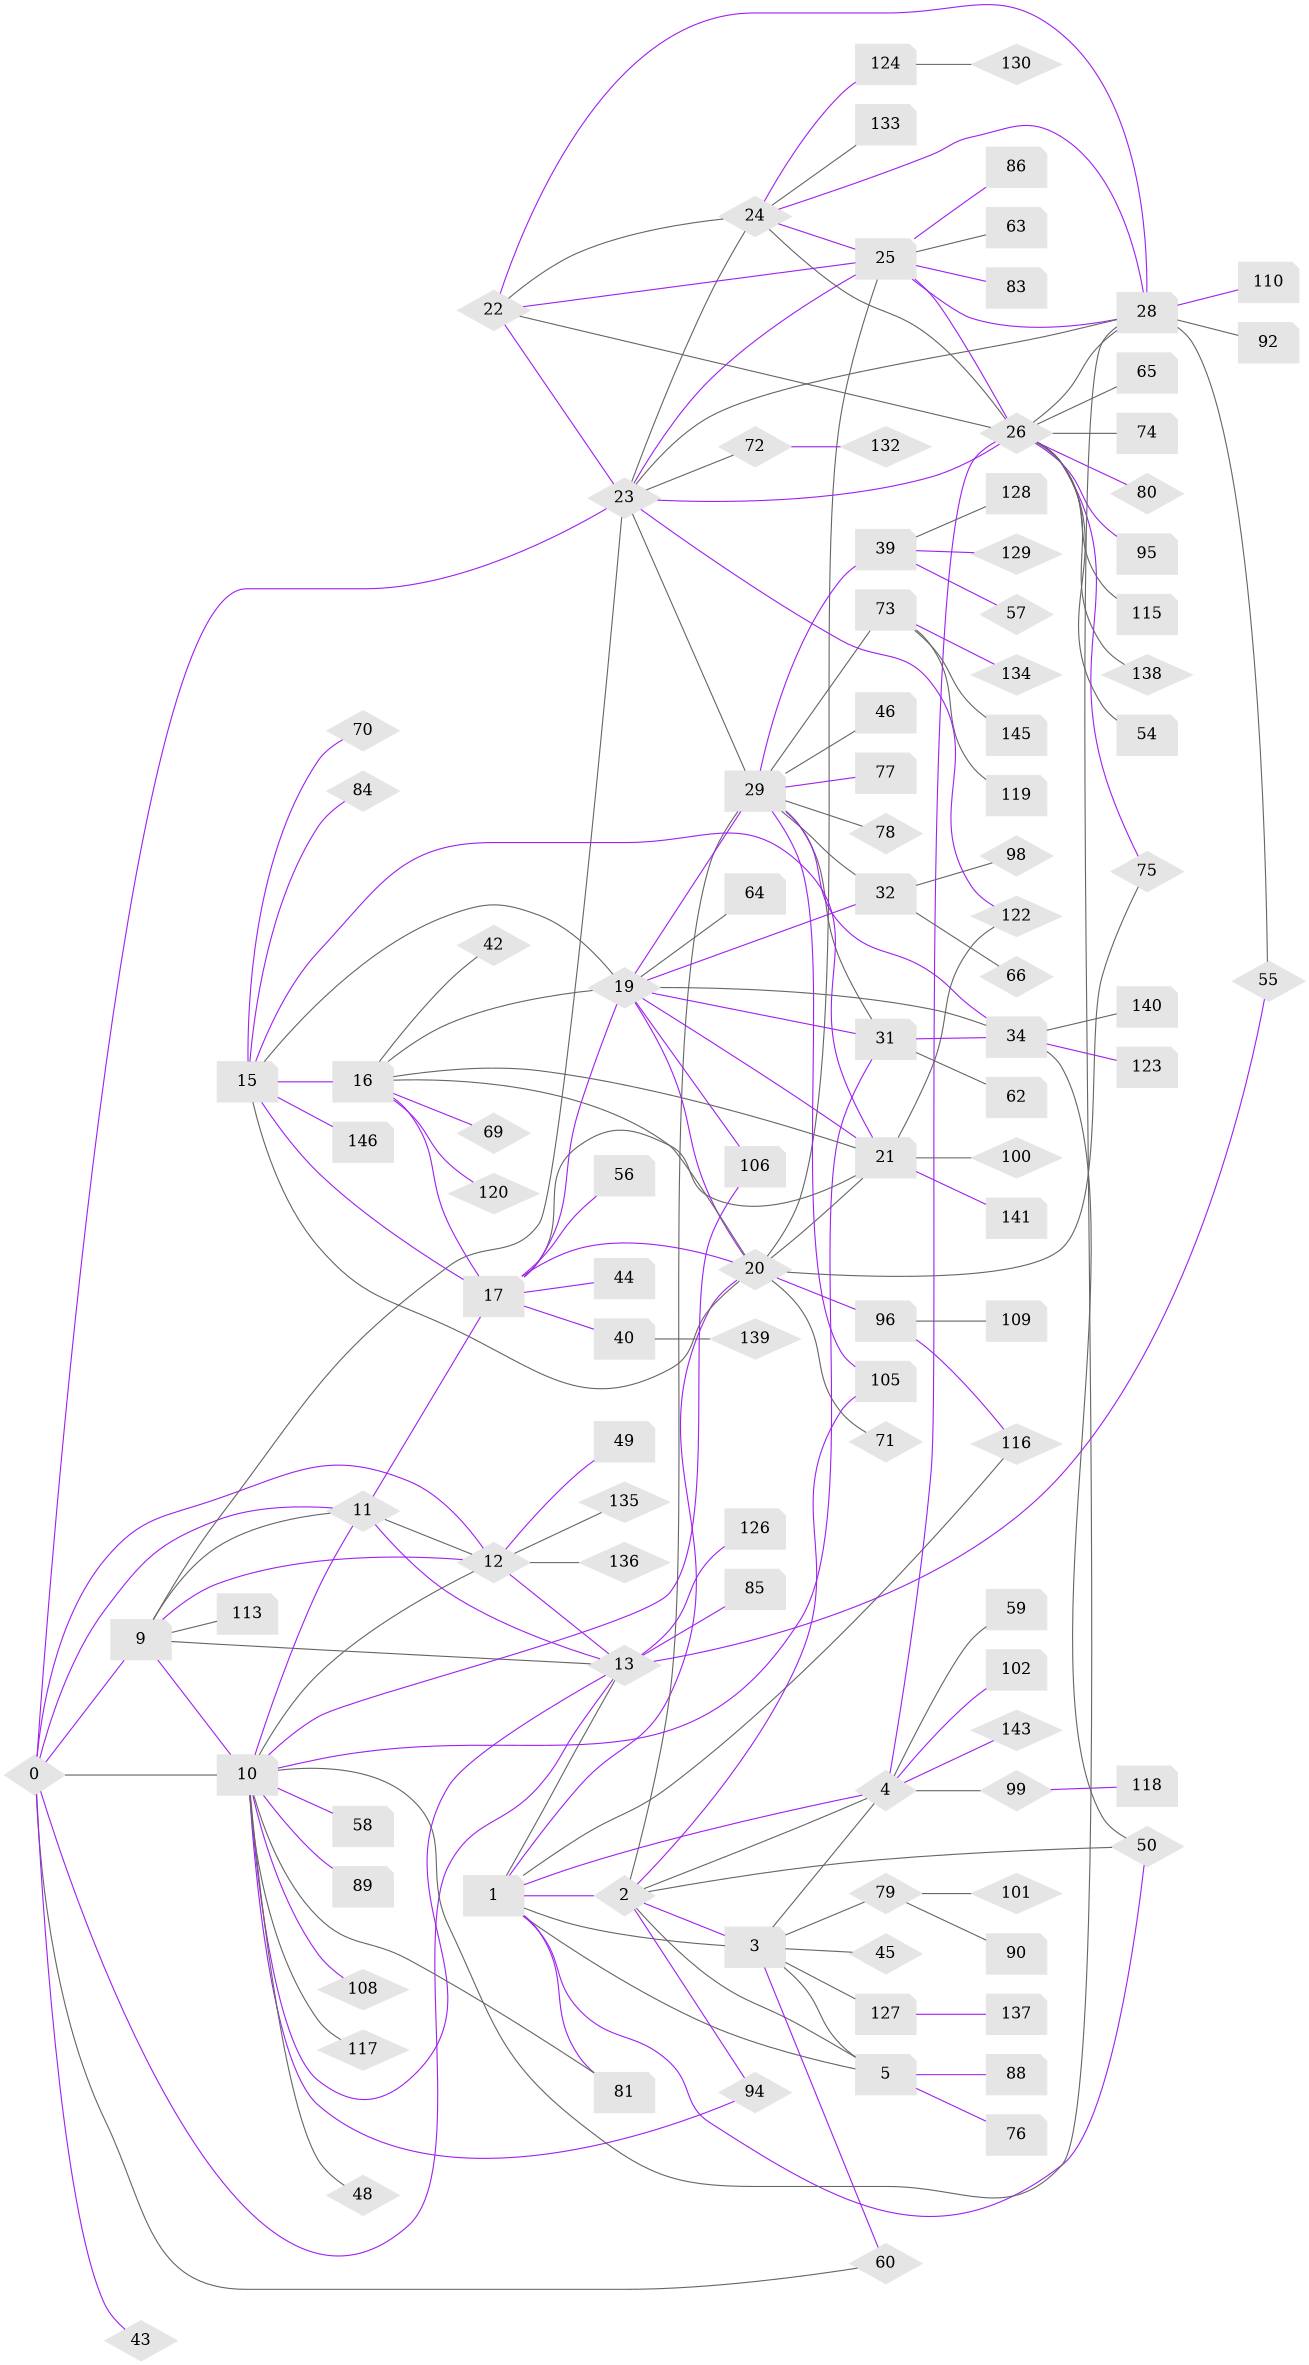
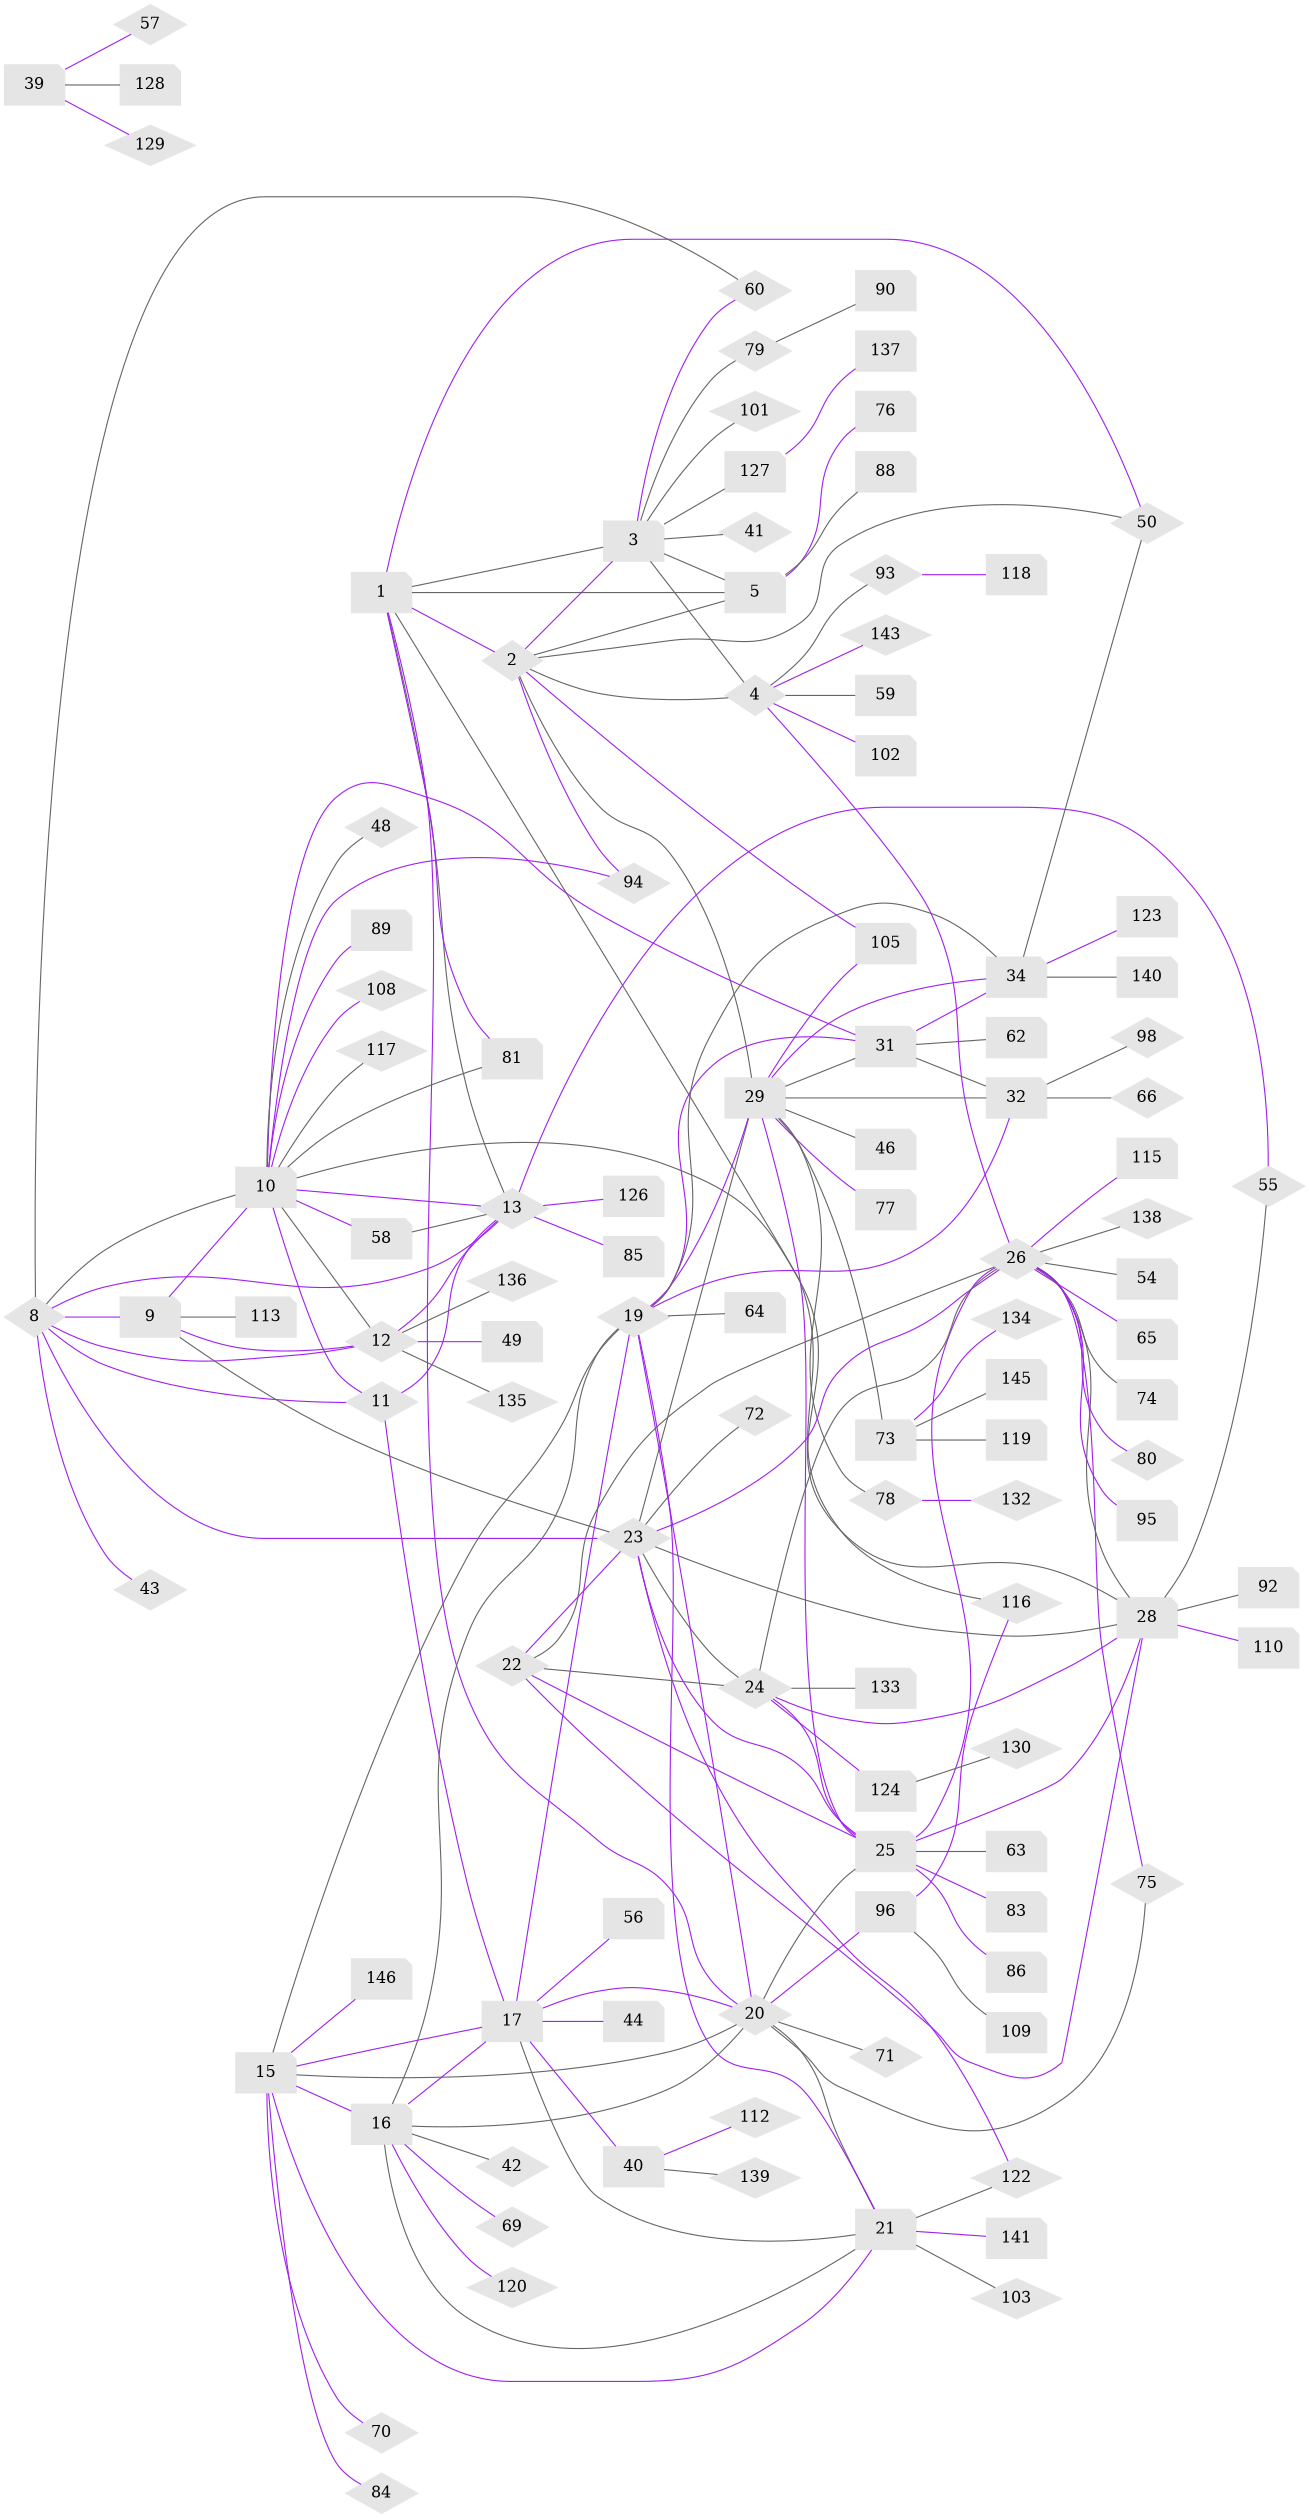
(1077, 405) -> (1076, 1295)
(816, 447) -> (947, 1500)
(1081, 518) -> (1073, 1211)
(794, 661) -> (805, 1517)
none -> (951, 1072)
(1017, 1158) -> (1017, 2299)
(755, 1167) -> none
(428, 1537) -> none
(227, 1542) -> none
(381, 1653) -> (449, 1223)
(35, 1775) -> (35, 1317)
(1017, 1791) -> (886, 575)
(700, 1832) -> none
(947, 1894) -> (686, 467)
(886, 1954) -> (755, 532)
(951, 2075) -> (823, 531)
none -> (755, 2118)
